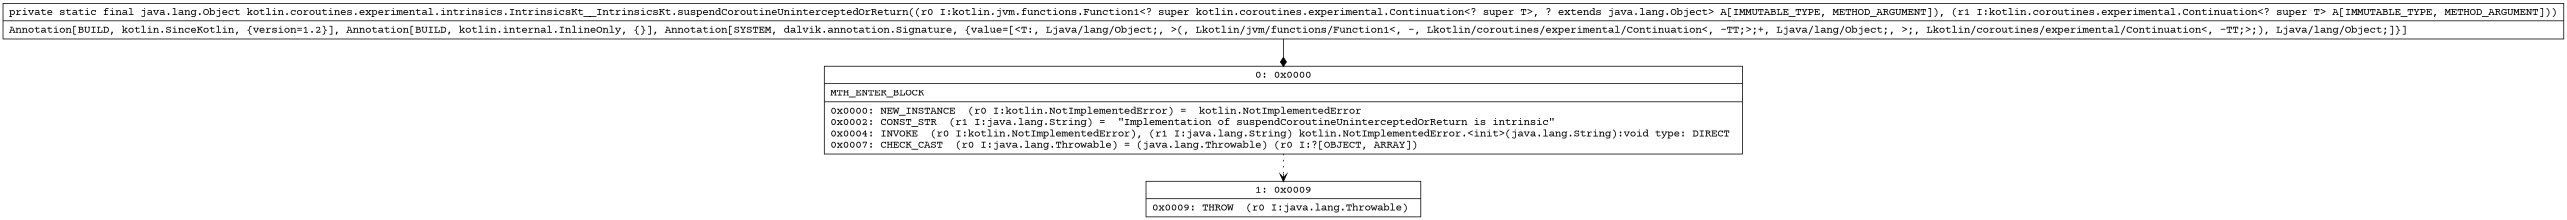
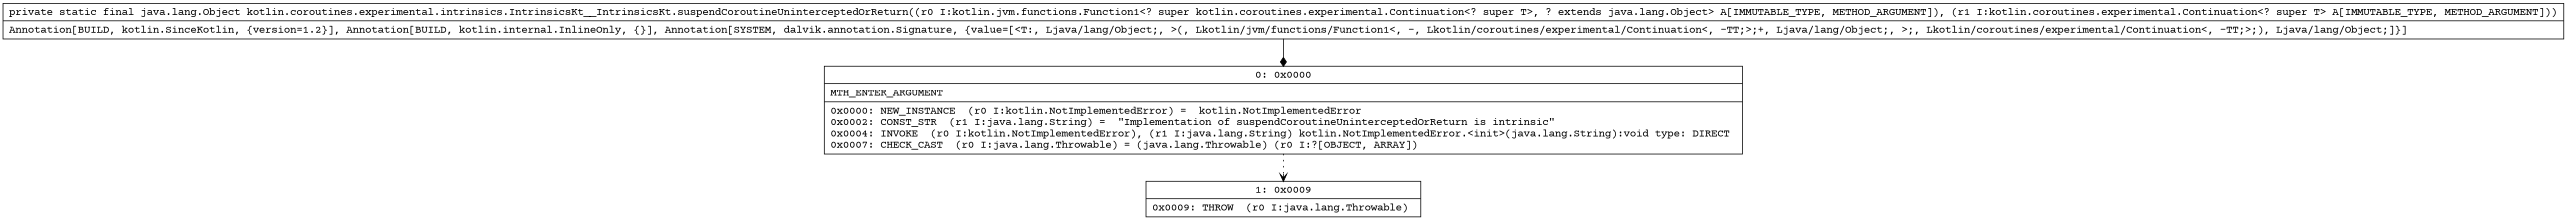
(877, 92) -> (887, 92)
